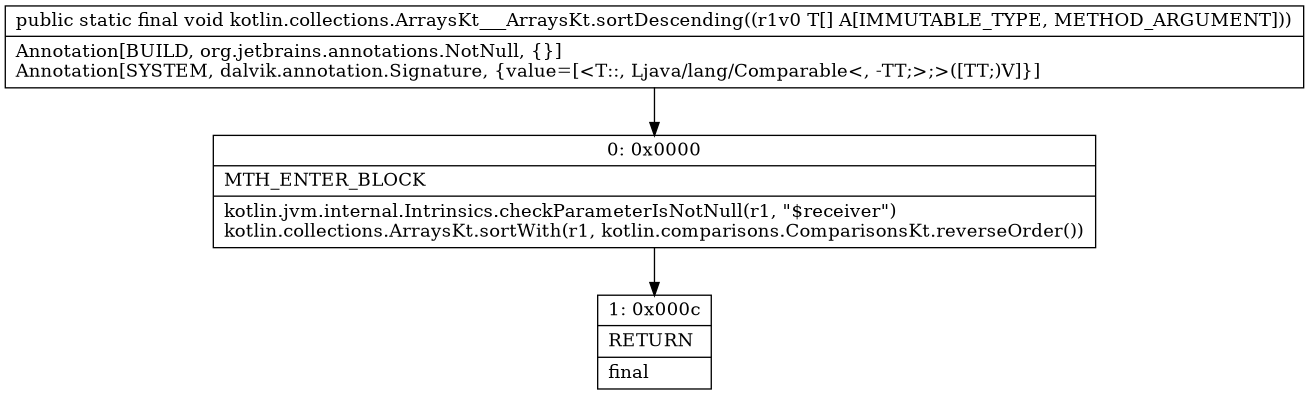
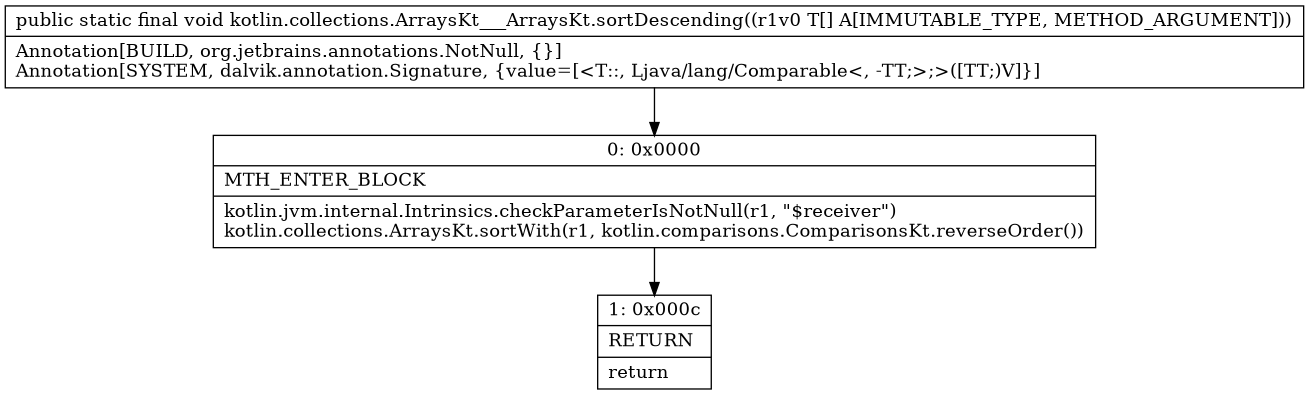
(629, 372) -> (639, 372)
